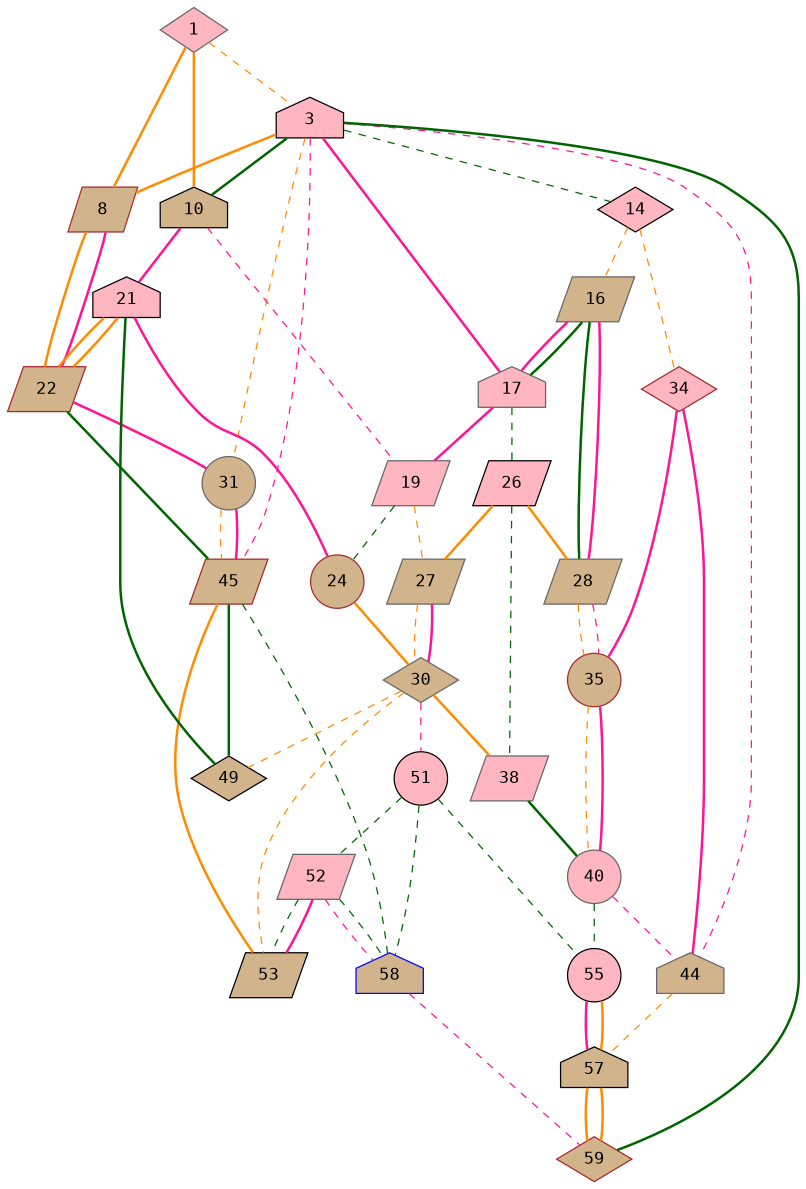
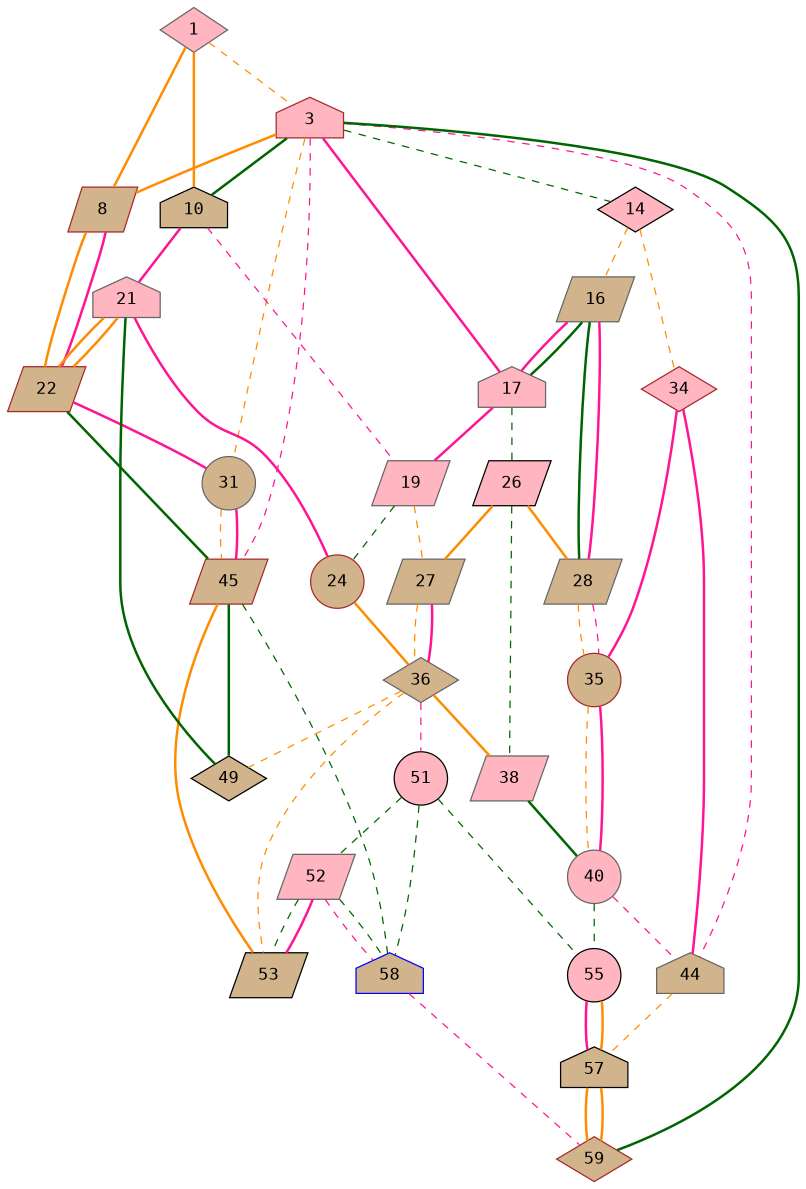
(310, 120) -> (310, 120)
(127, 299) -> (127, 299)
(421, 680) -> (421, 680)
